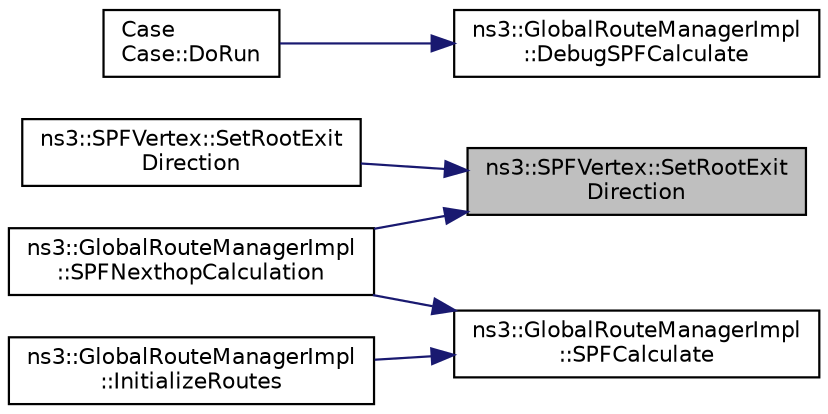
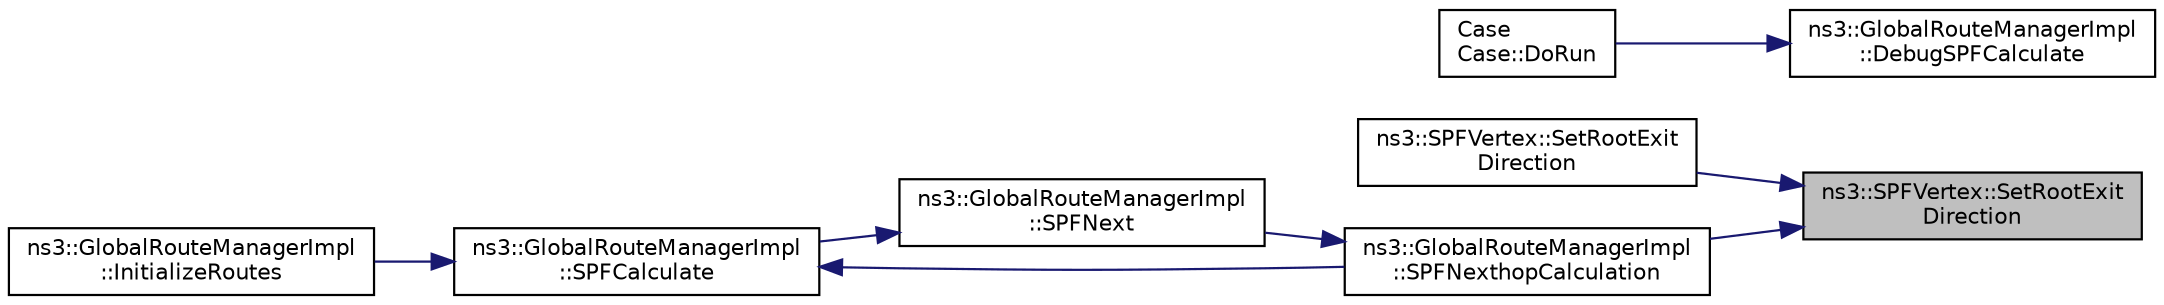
none -> (1082, 213)
